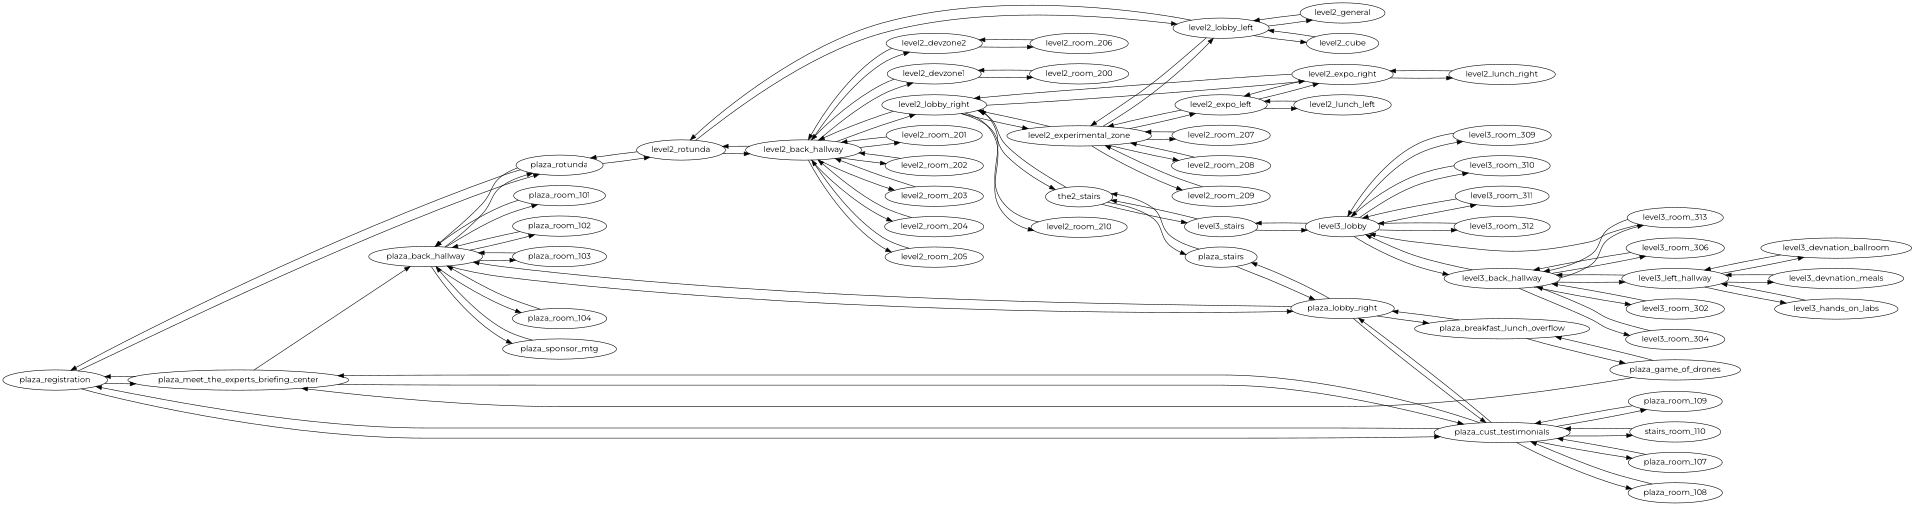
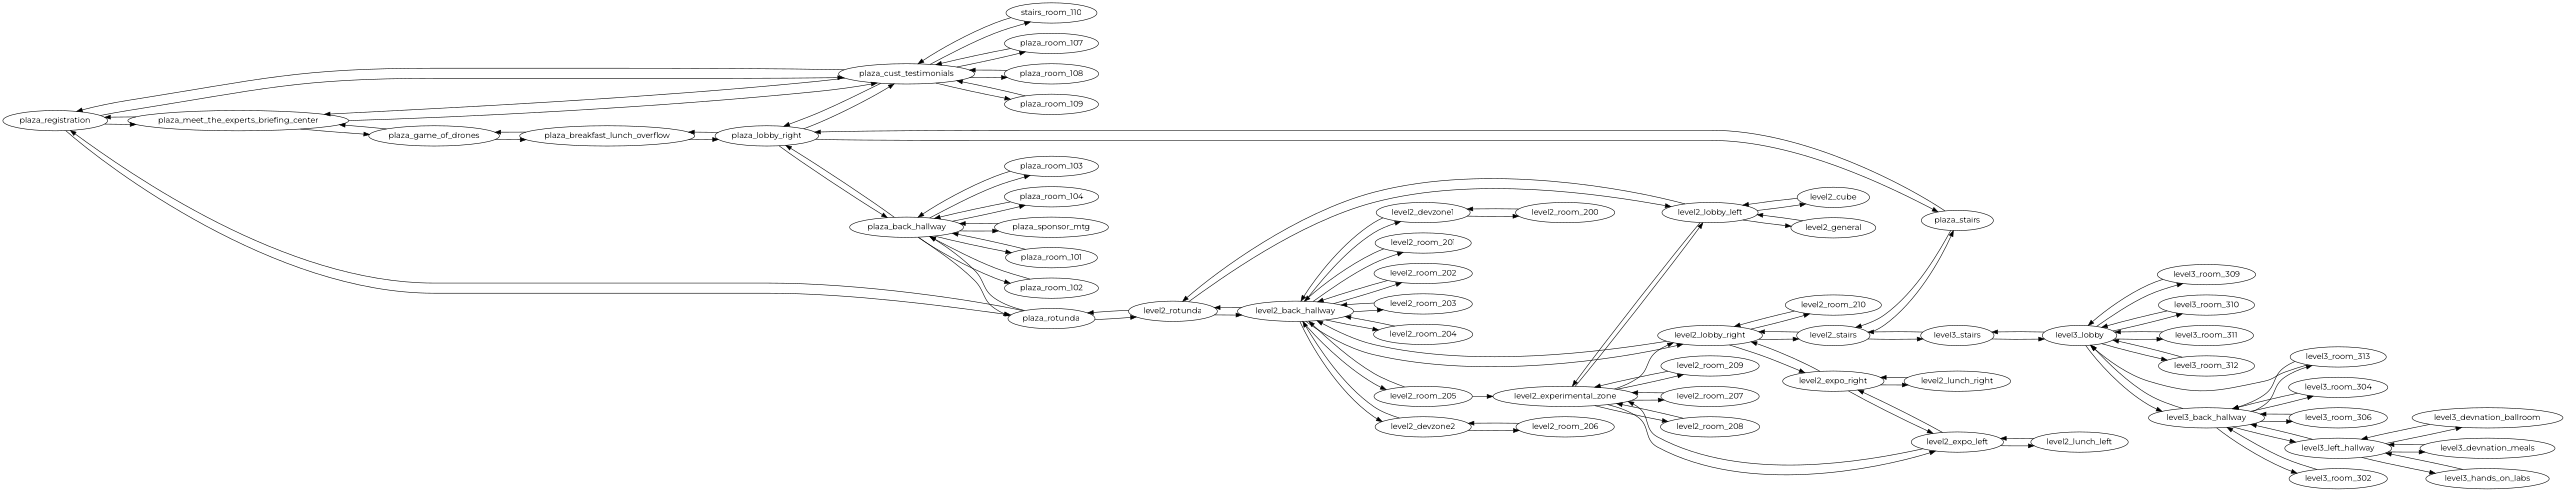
(998, 122) -> (1480, 396)
(1079, 197) -> (1833, 336)
(330, 320) -> (332, 132)
